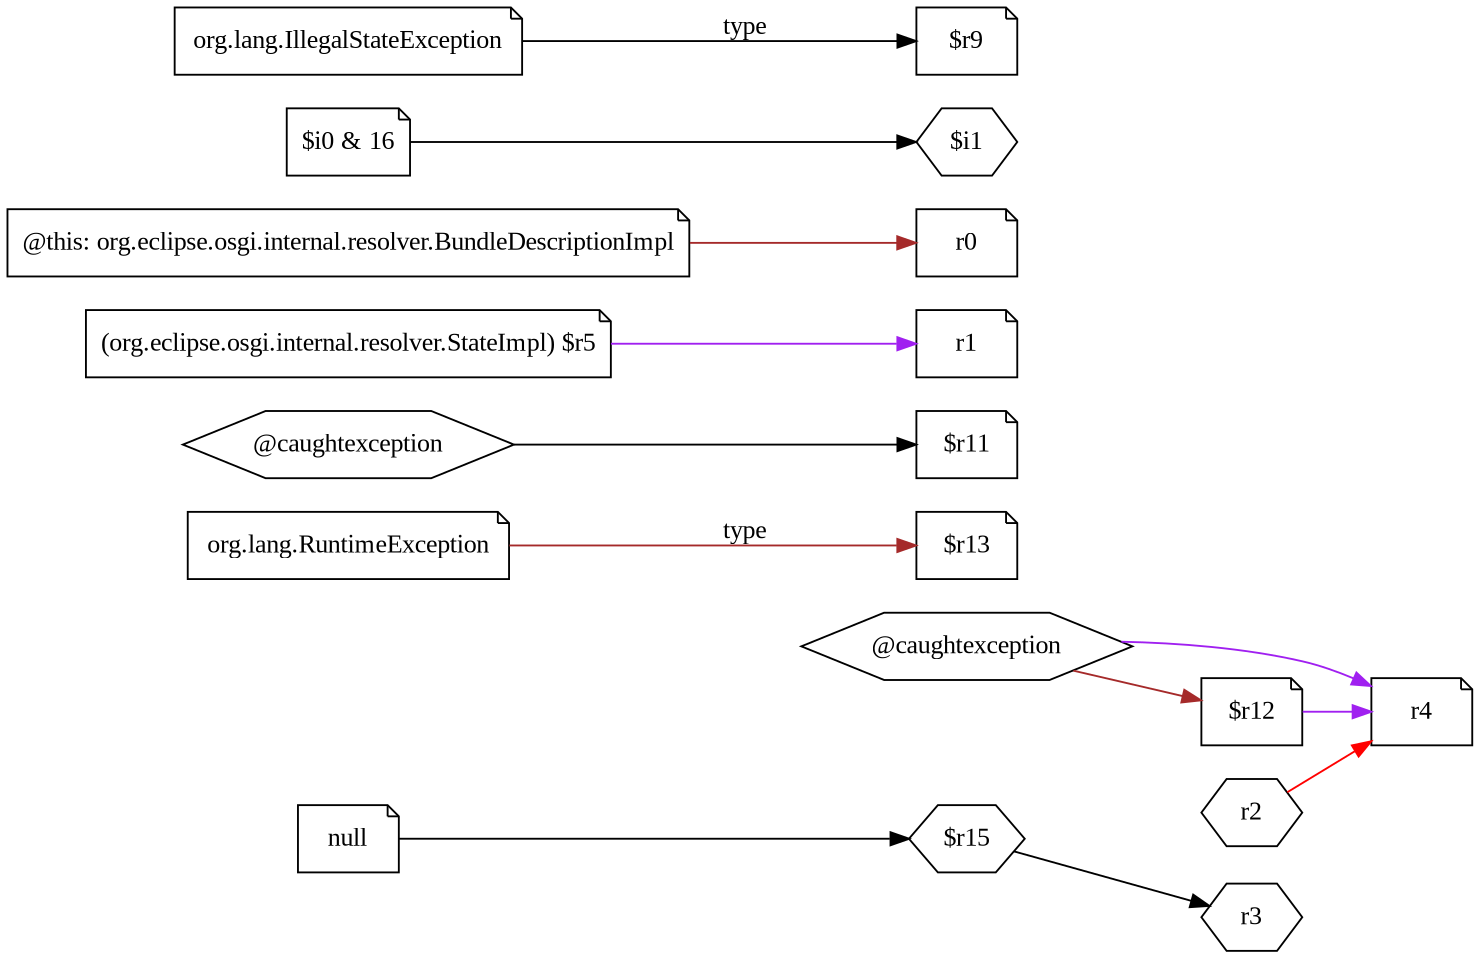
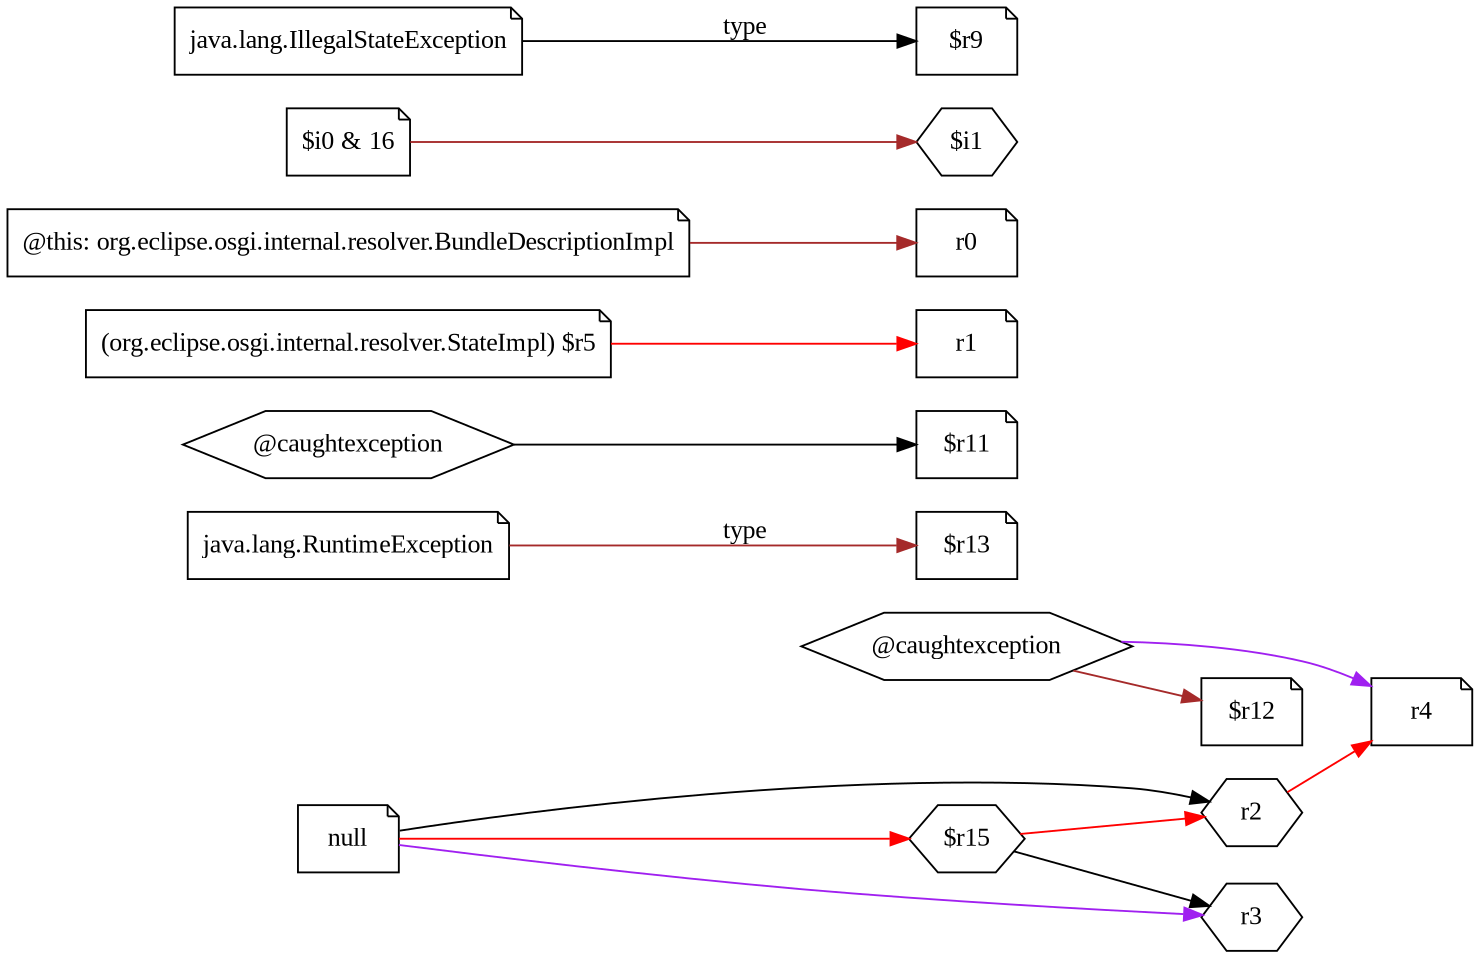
(348, 41) -> (348, 41)
(654, 142) -> (654, 142)
(754, 344) -> (754, 344)
(348, 545) -> (348, 545)
(1328, 712) -> none
none -> (795, 788)
none -> (1103, 826)
(644, 839) -> (644, 839)
none -> (791, 888)
